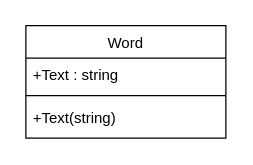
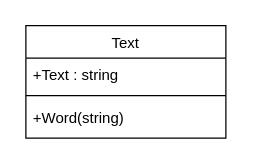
(125, 43) -> (125, 43)
(85, 118) -> (85, 118)
